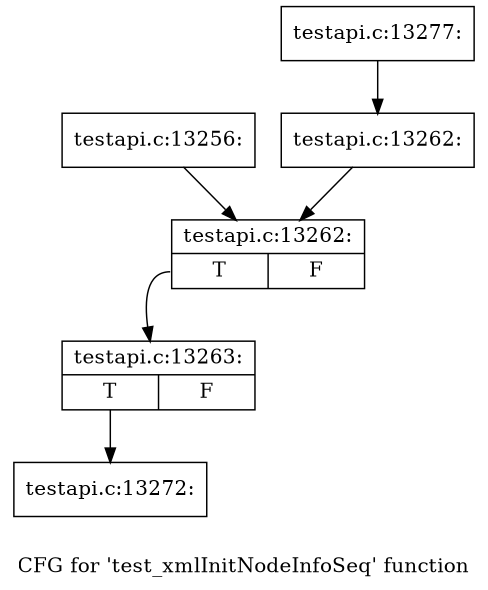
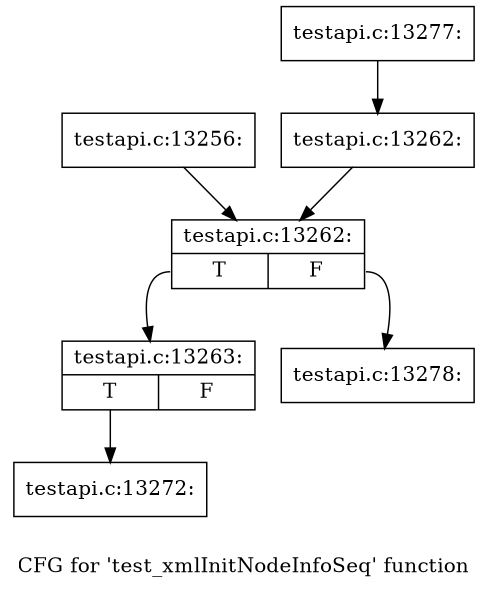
none -> (378, 376)
